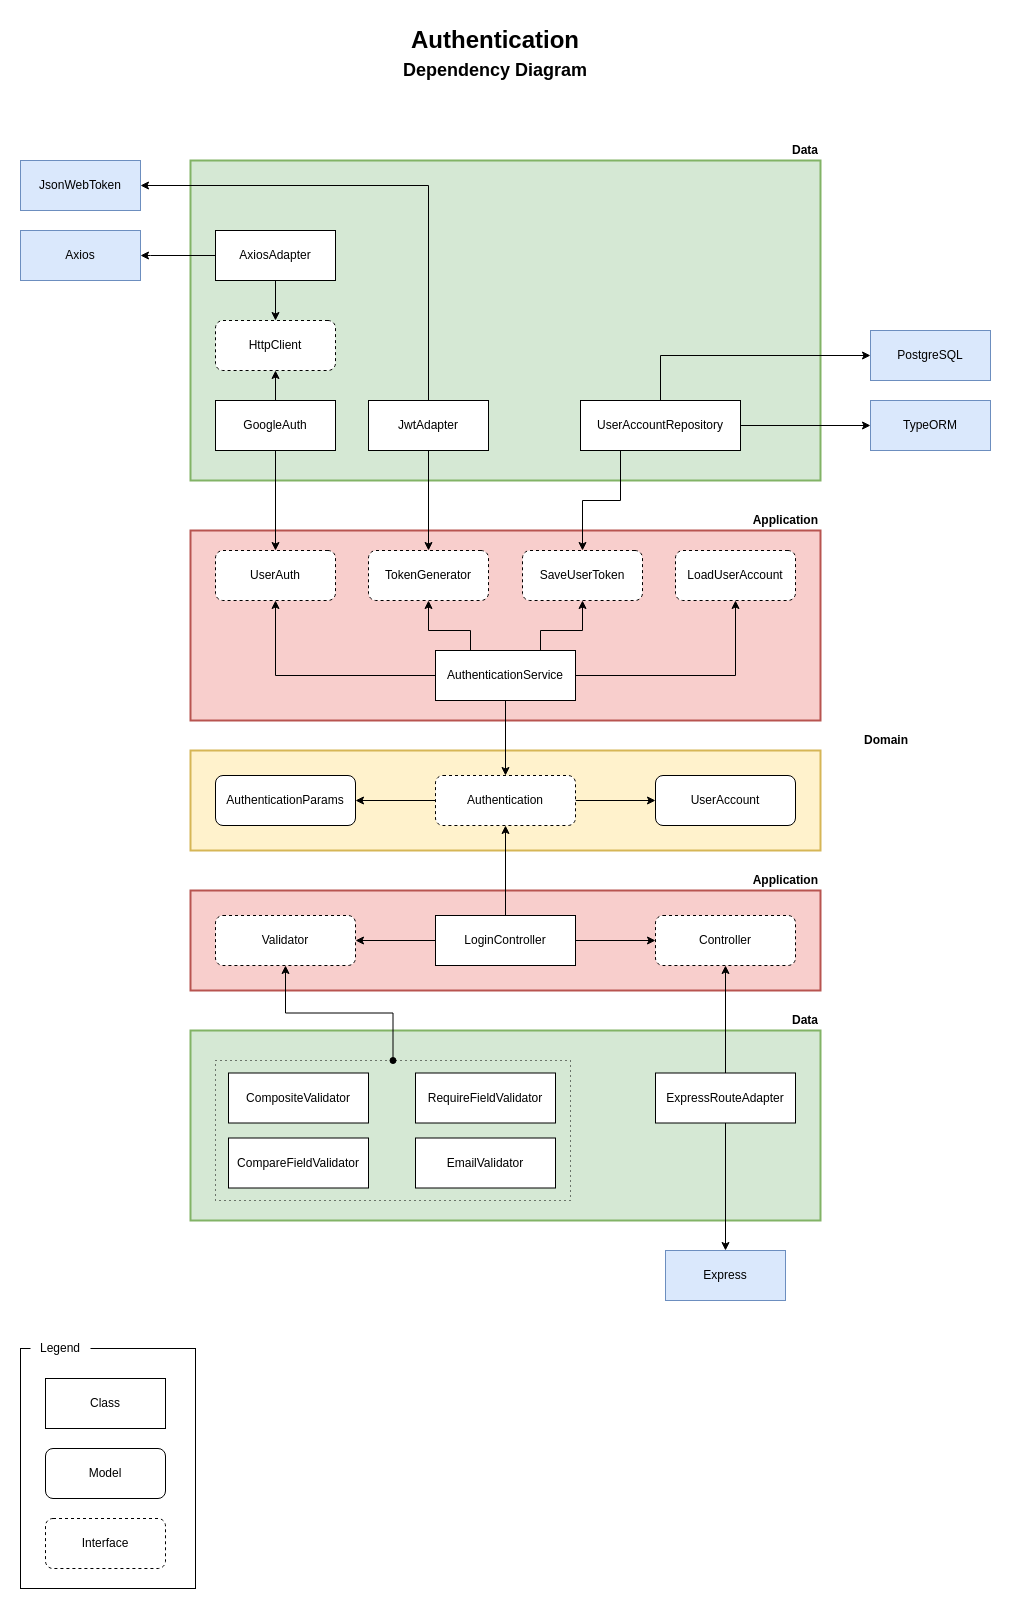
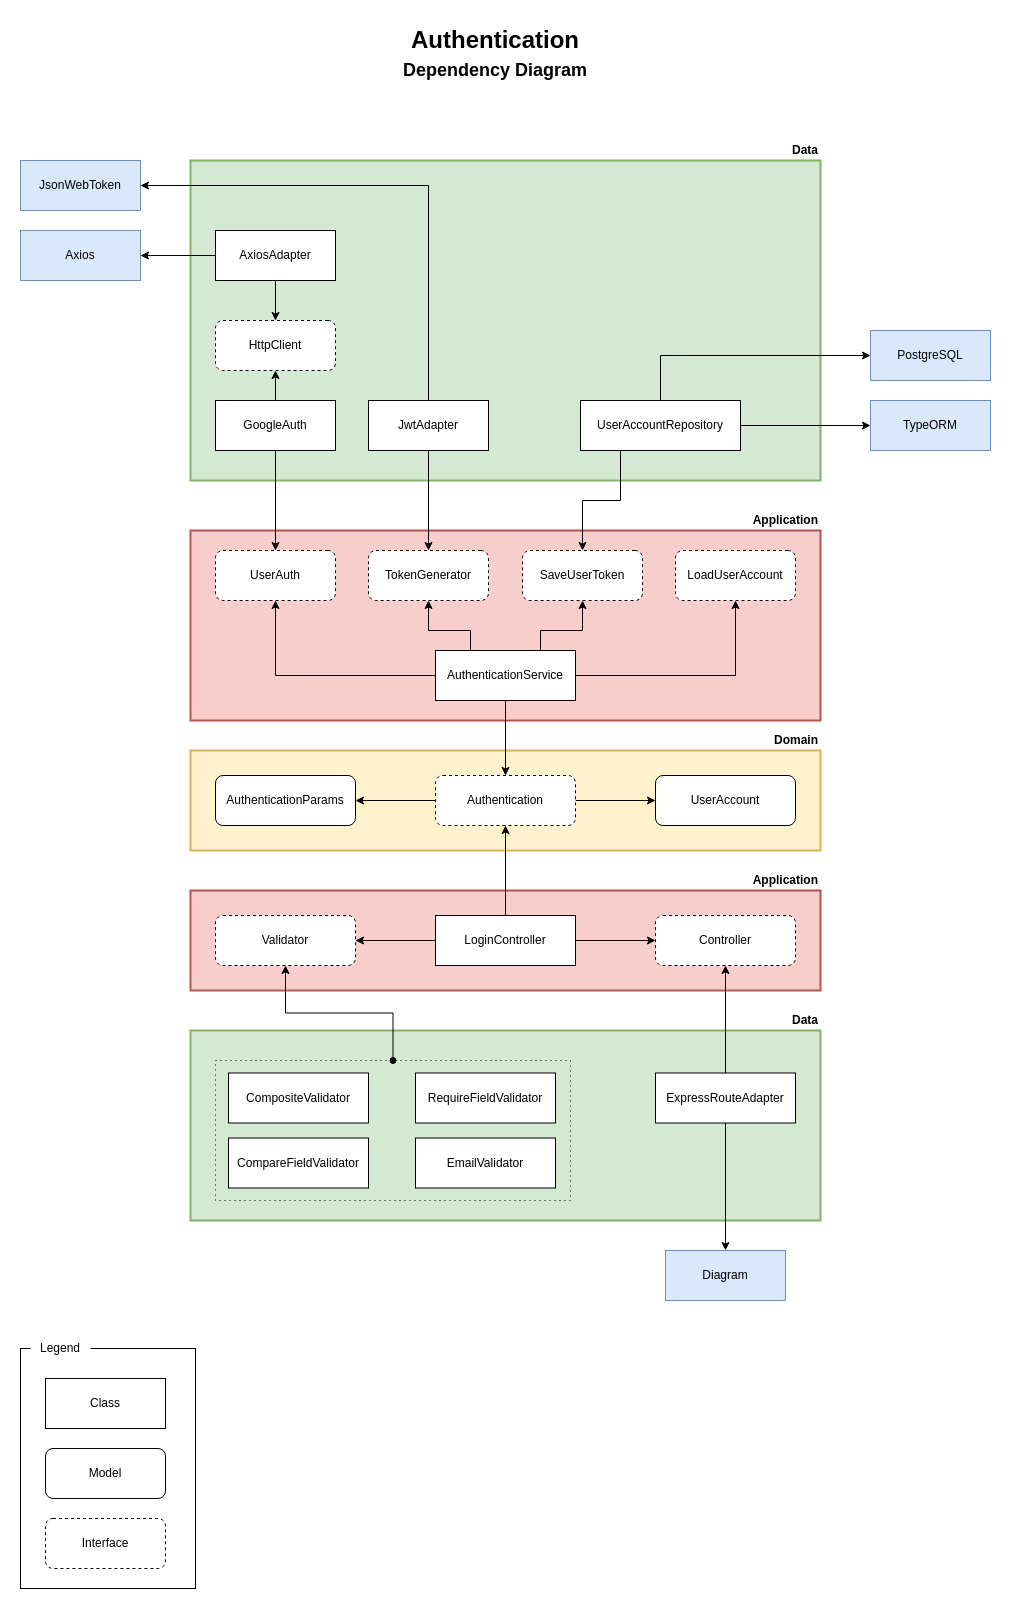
(876, 741) -> (786, 741)
(726, 1276) -> (726, 1276)
